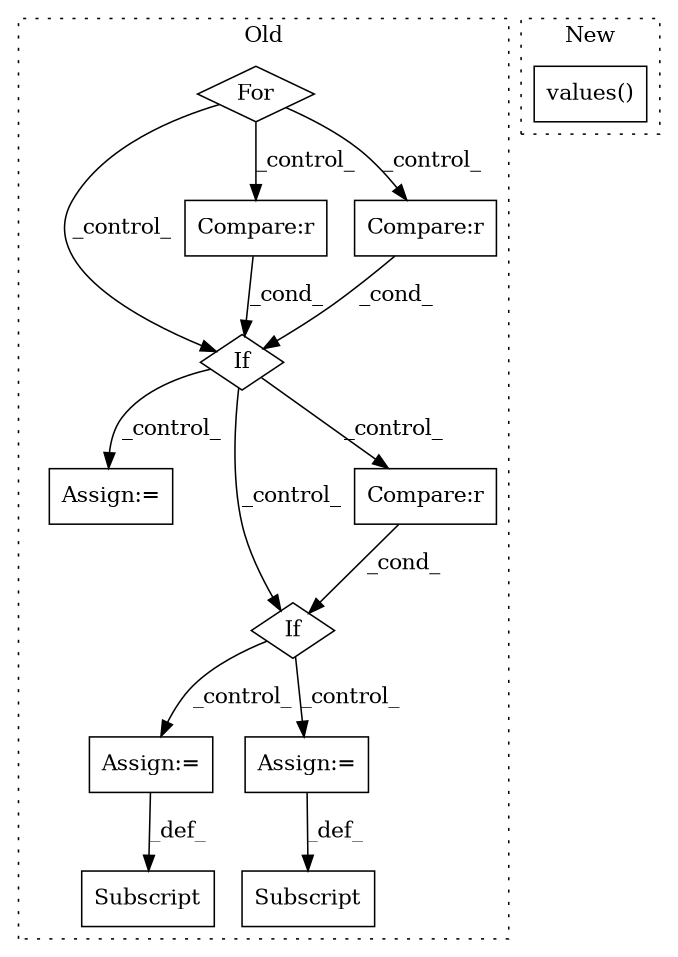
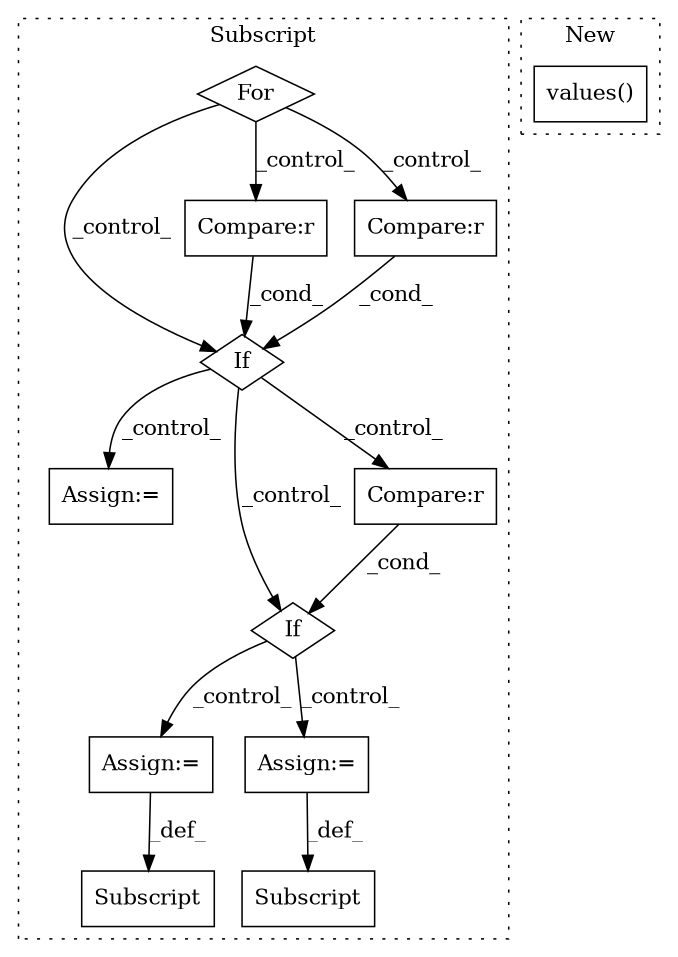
(264, 36) -> (264, 36)
